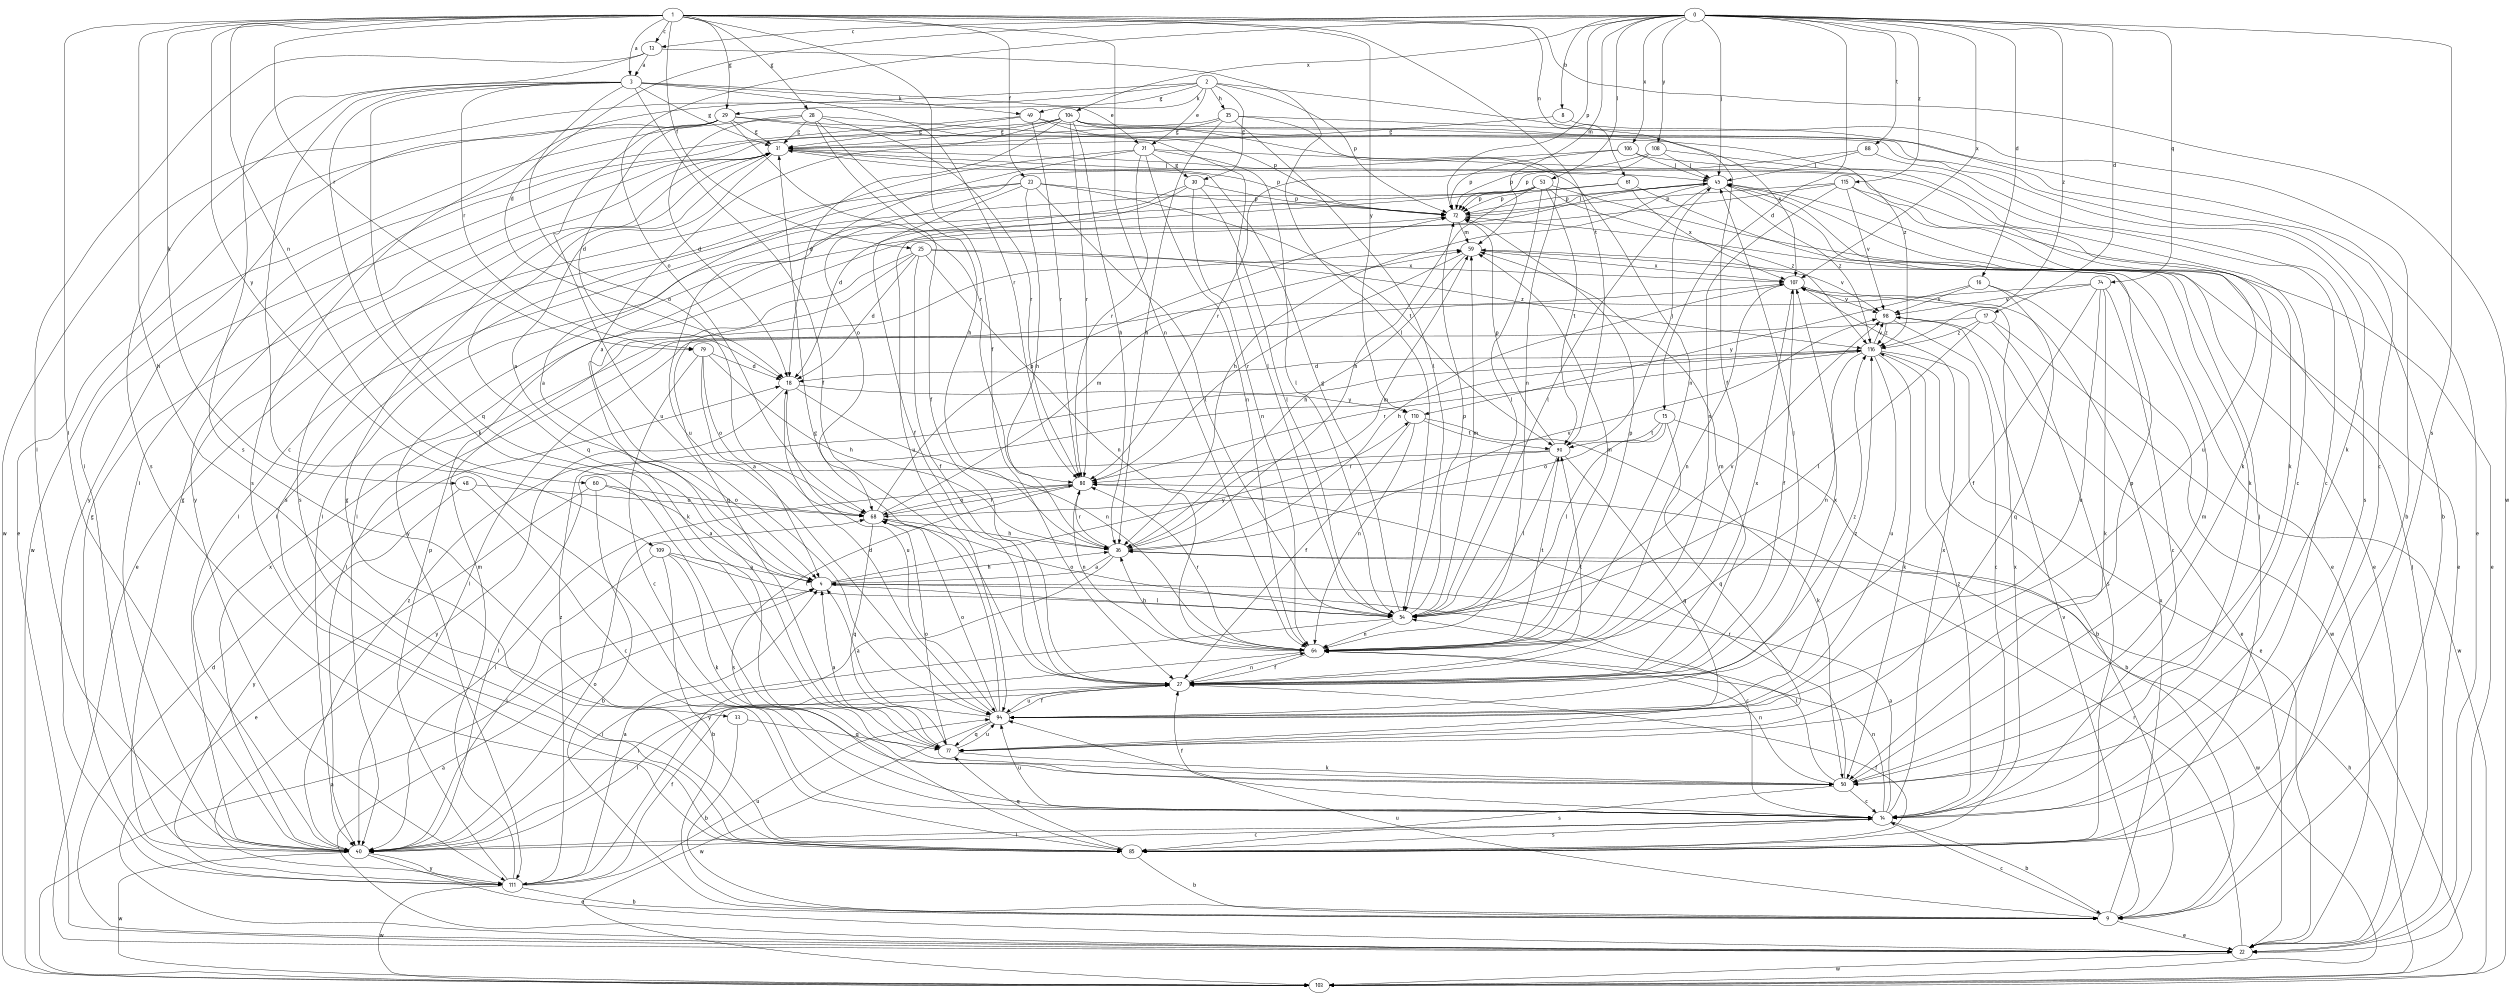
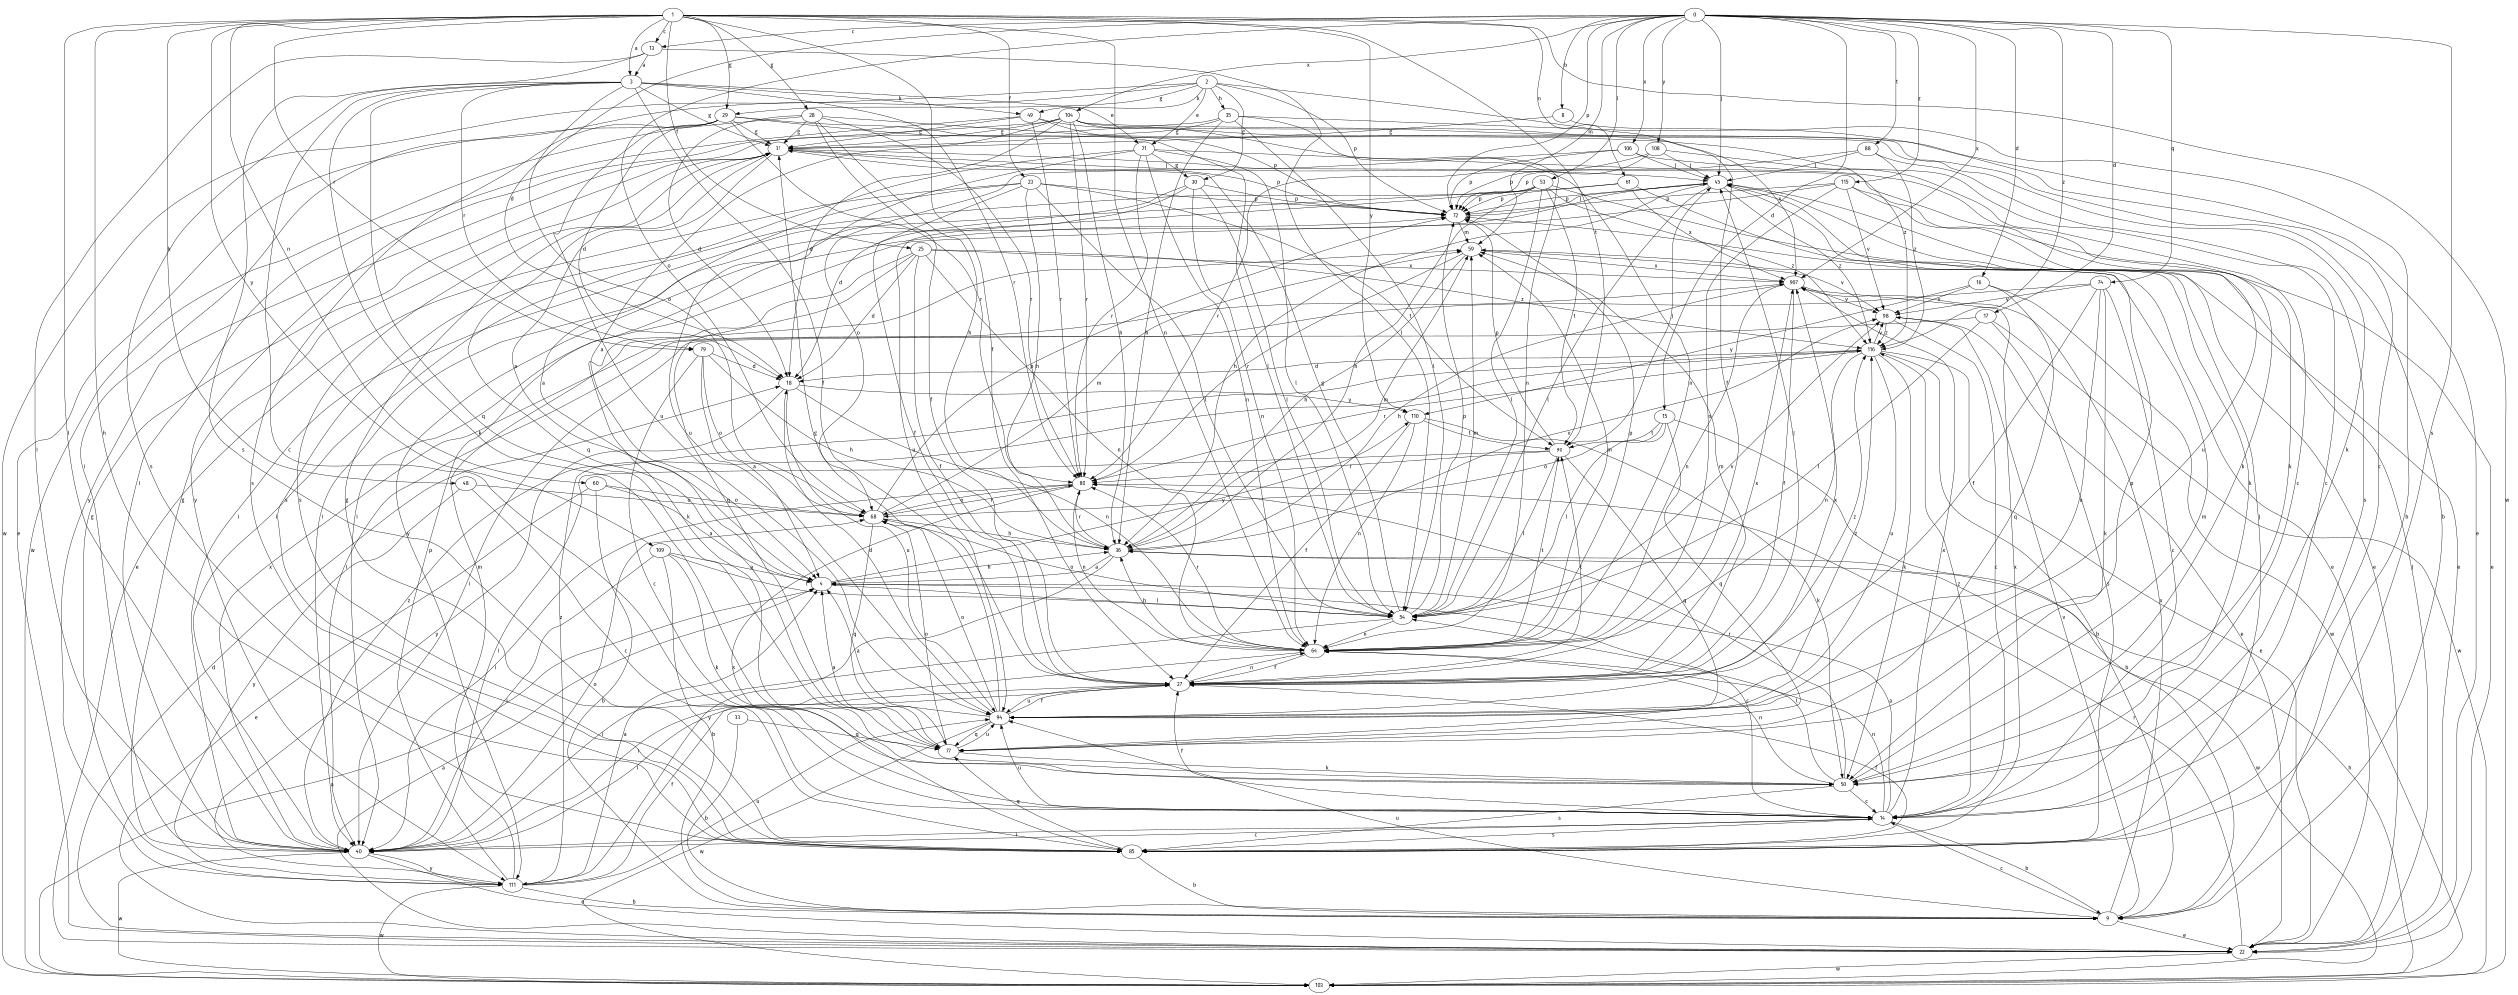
(1794, 283) -> (1794, 283)
(139, 292) -> (141, 533)
(1935, 338) -> (1914, 255)
